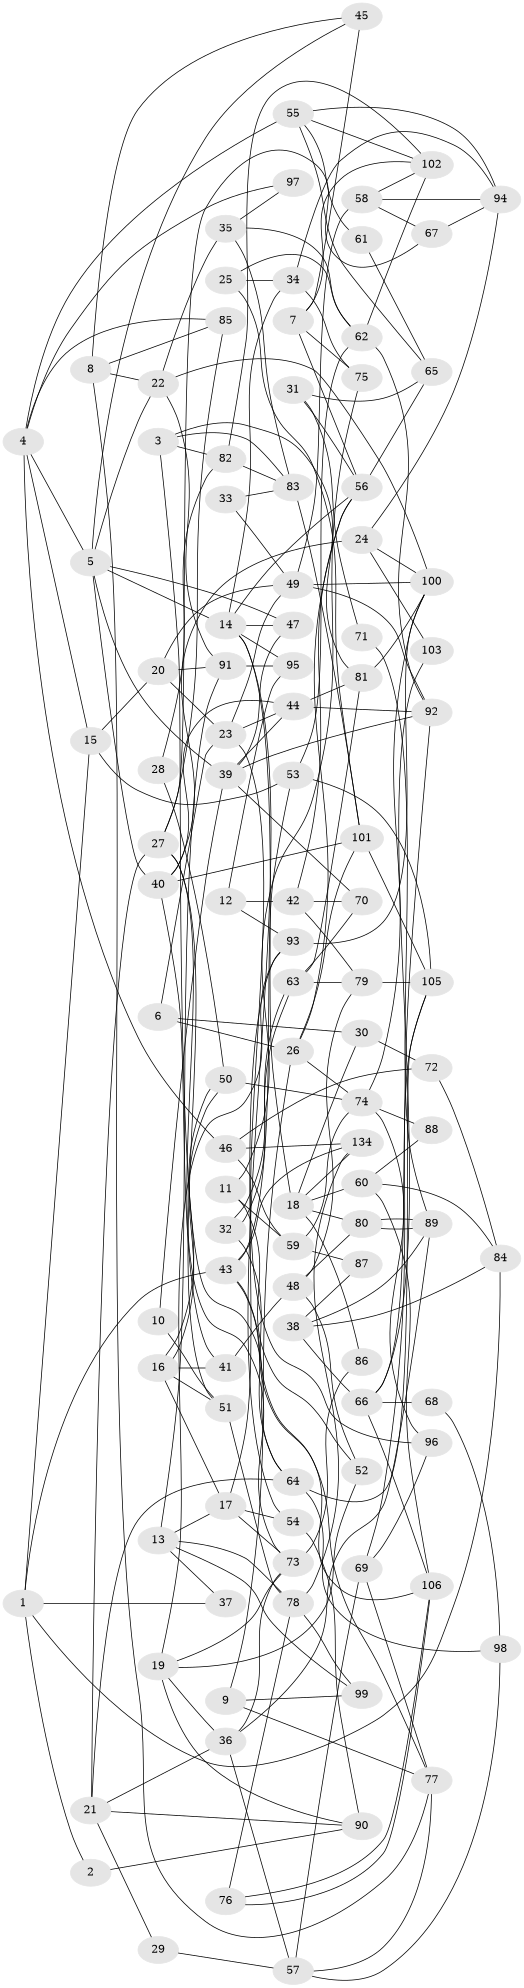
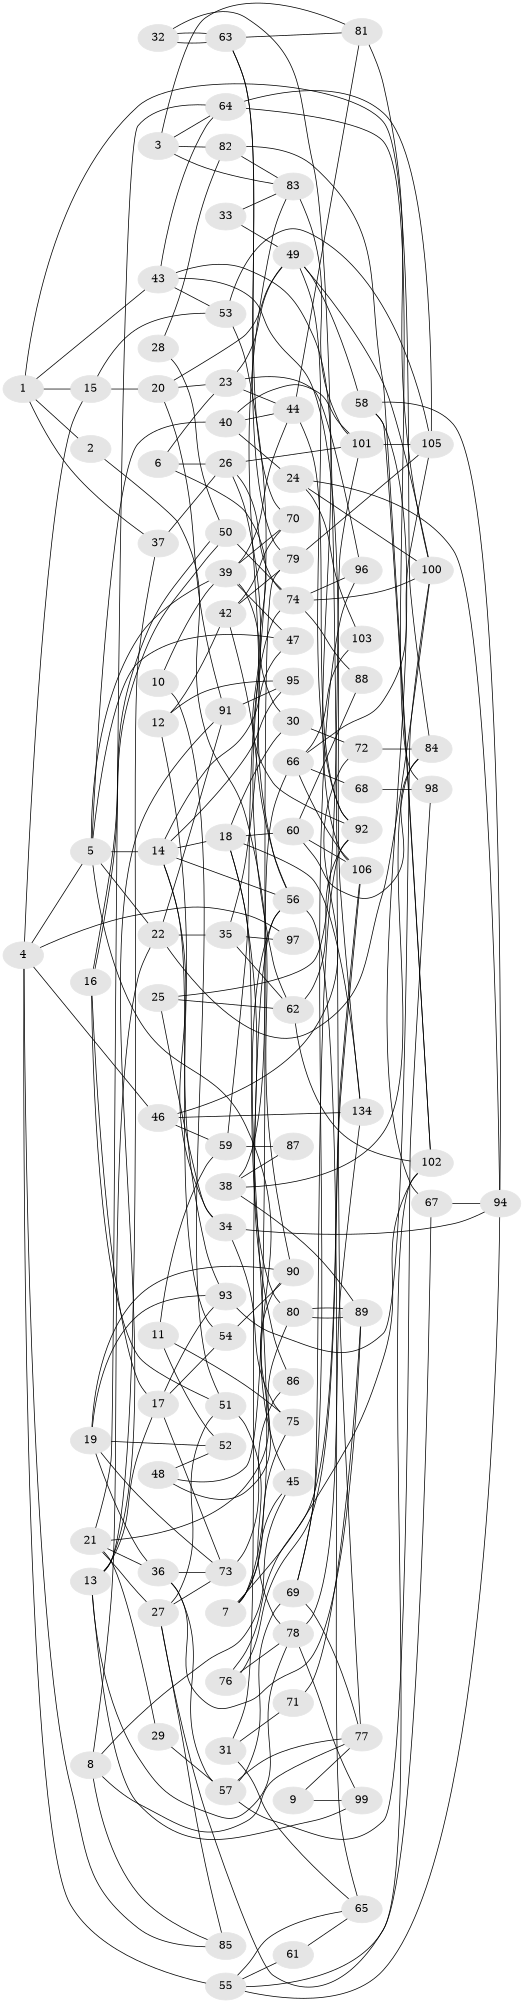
(265, 1299) -> (194, 501)
(226, 1368) -> none
